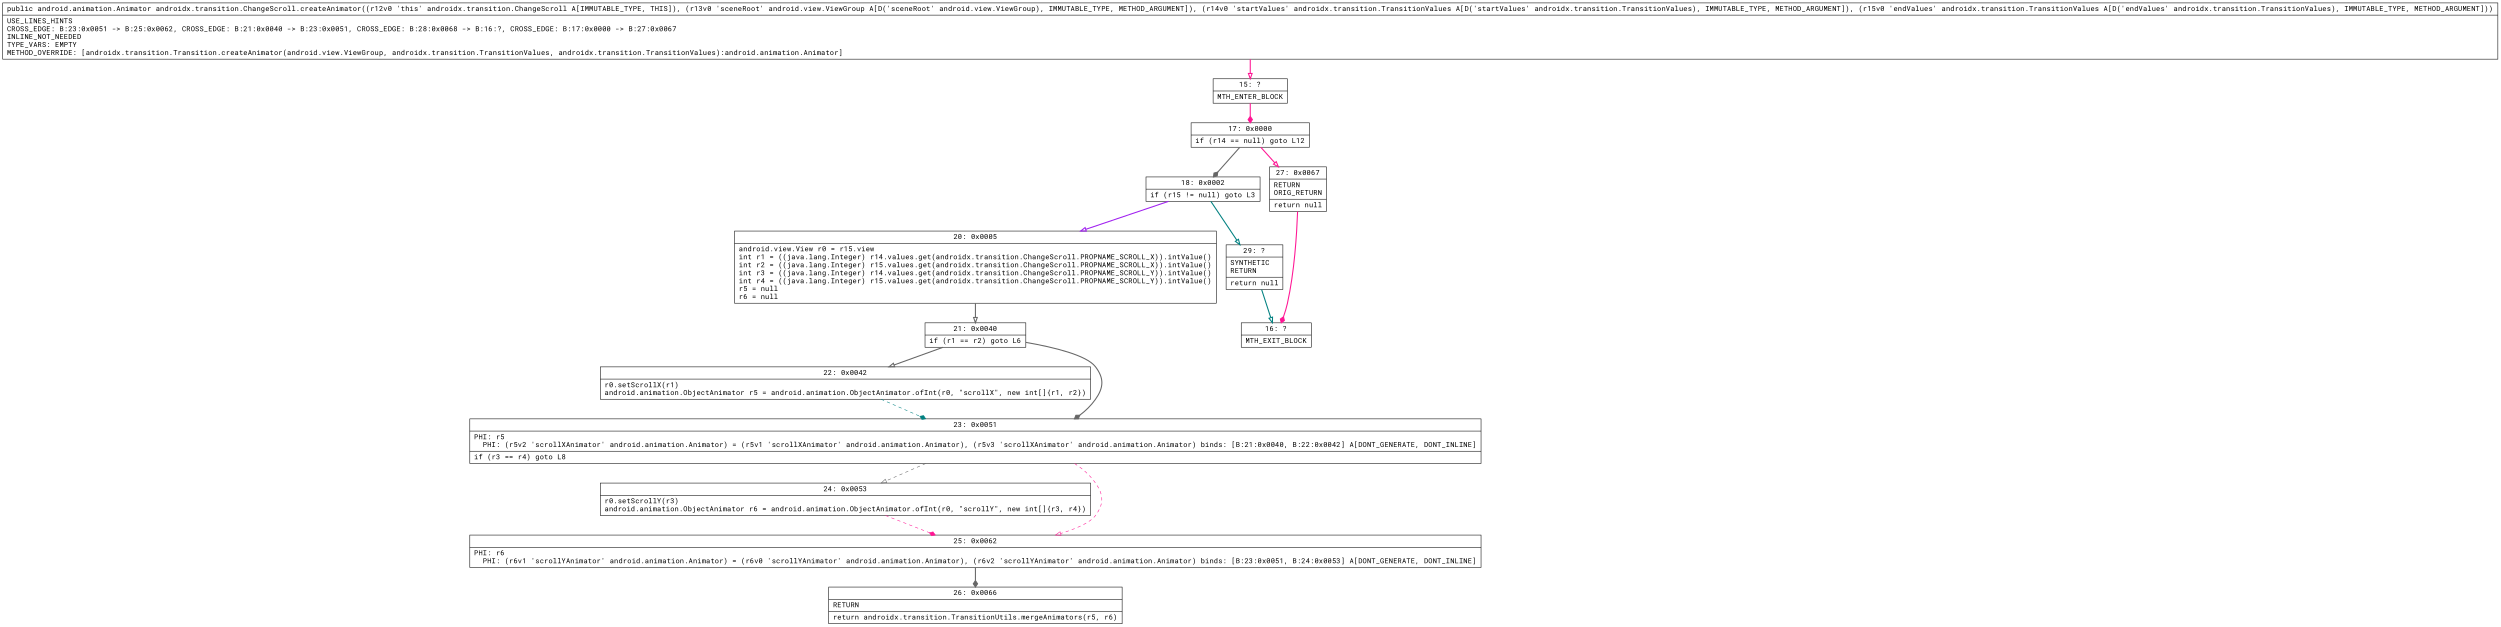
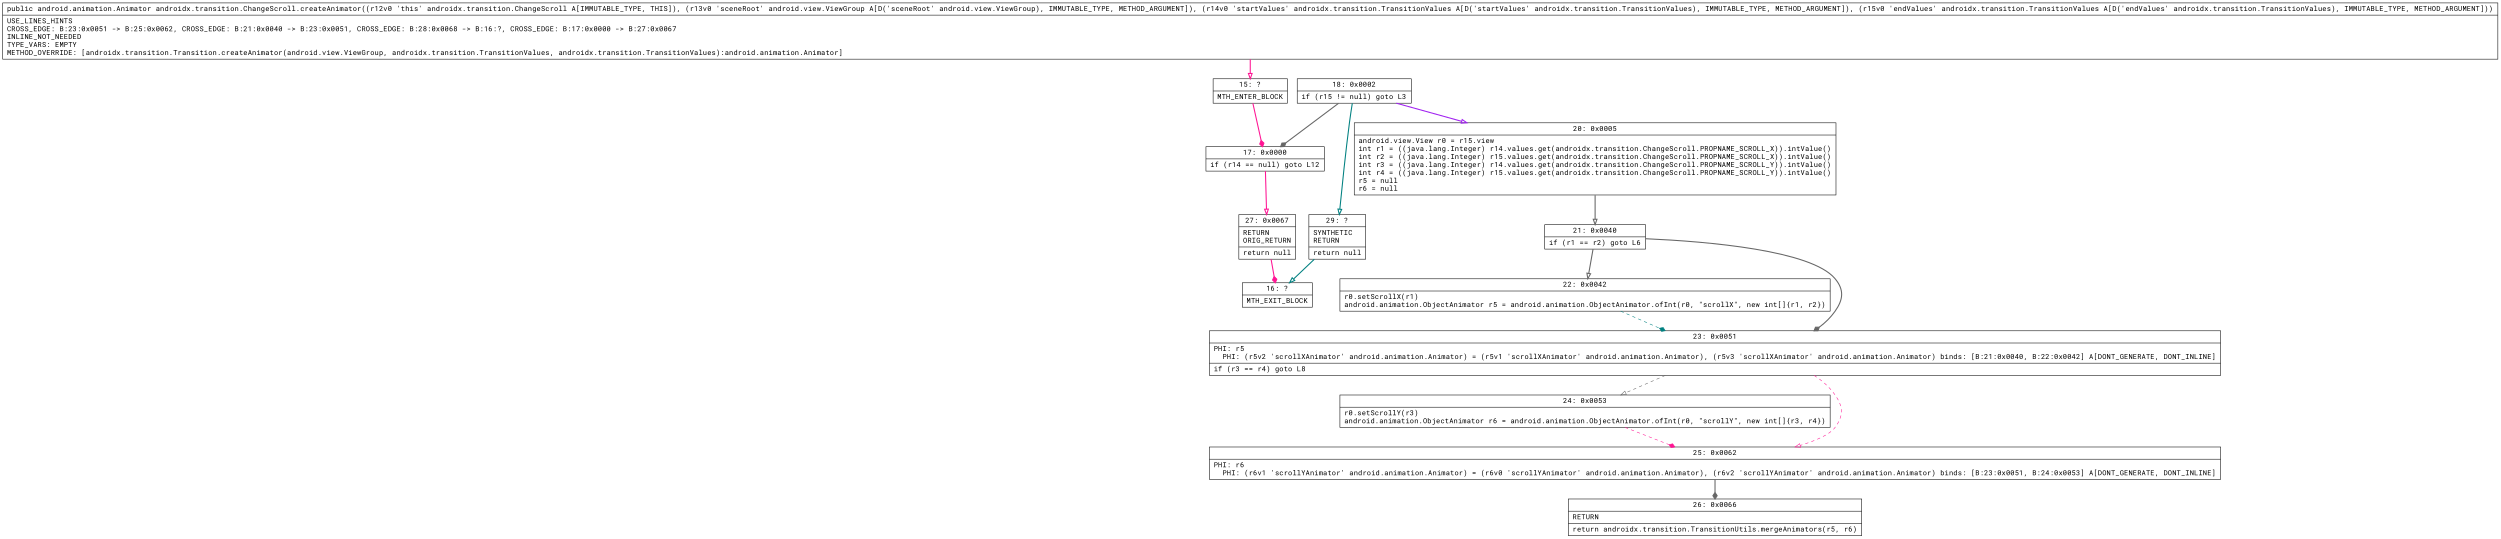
(1229, 160) -> (1312, 123)
